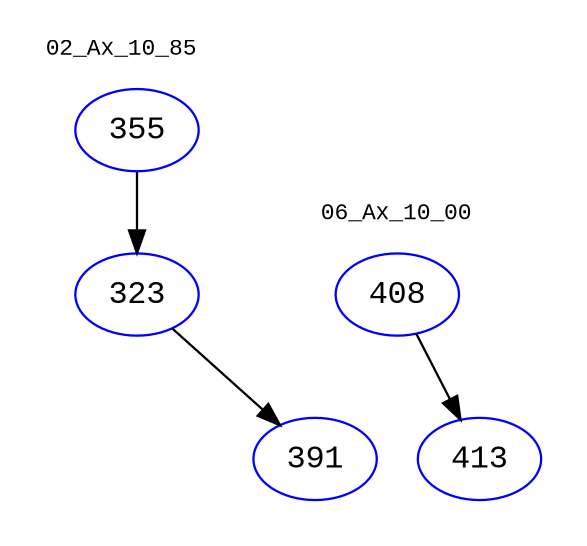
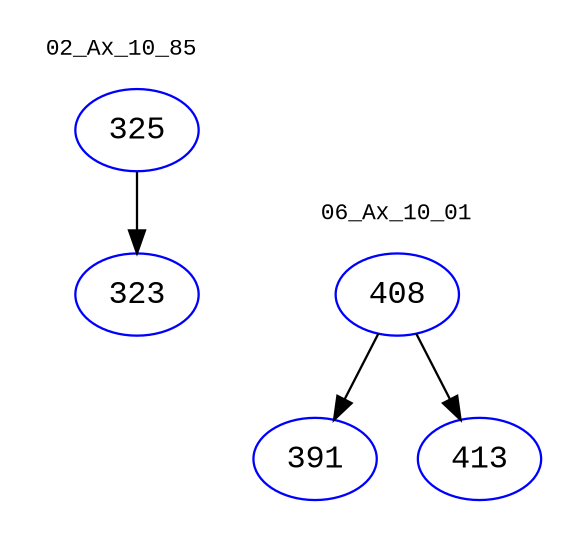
(137, 130) -> (137, 130)
(397, 213) -> (397, 213)
(217, 369) -> (361, 367)
